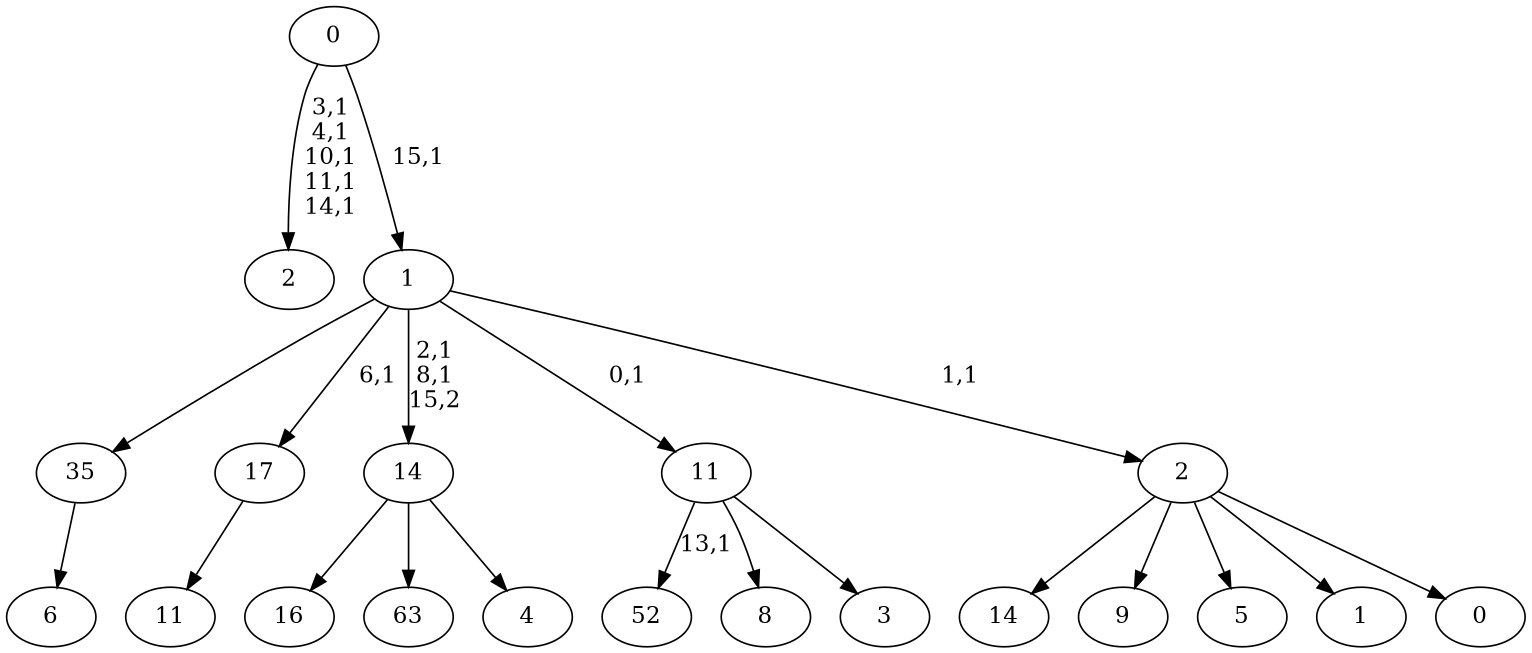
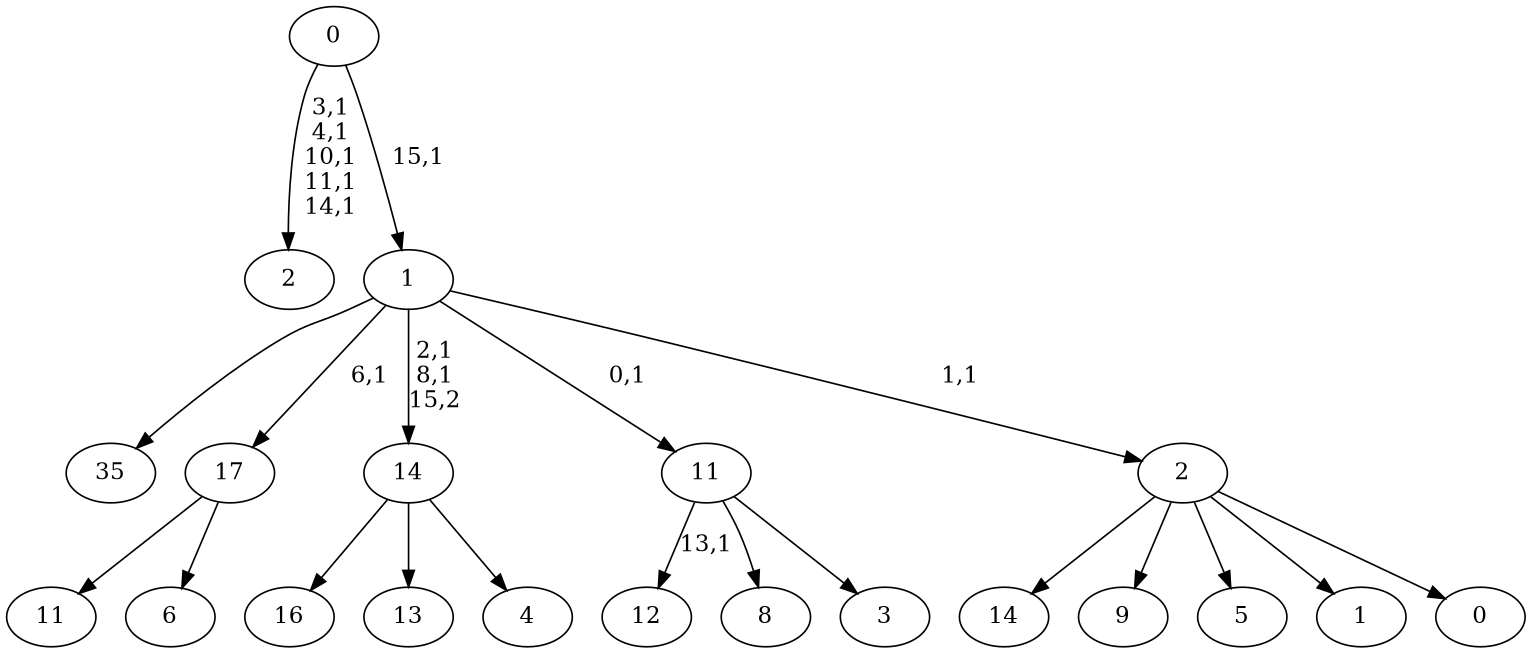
(68, 537) -> (203, 538)
(409, 617) -> (409, 617)
(647, 617) -> (647, 617)
